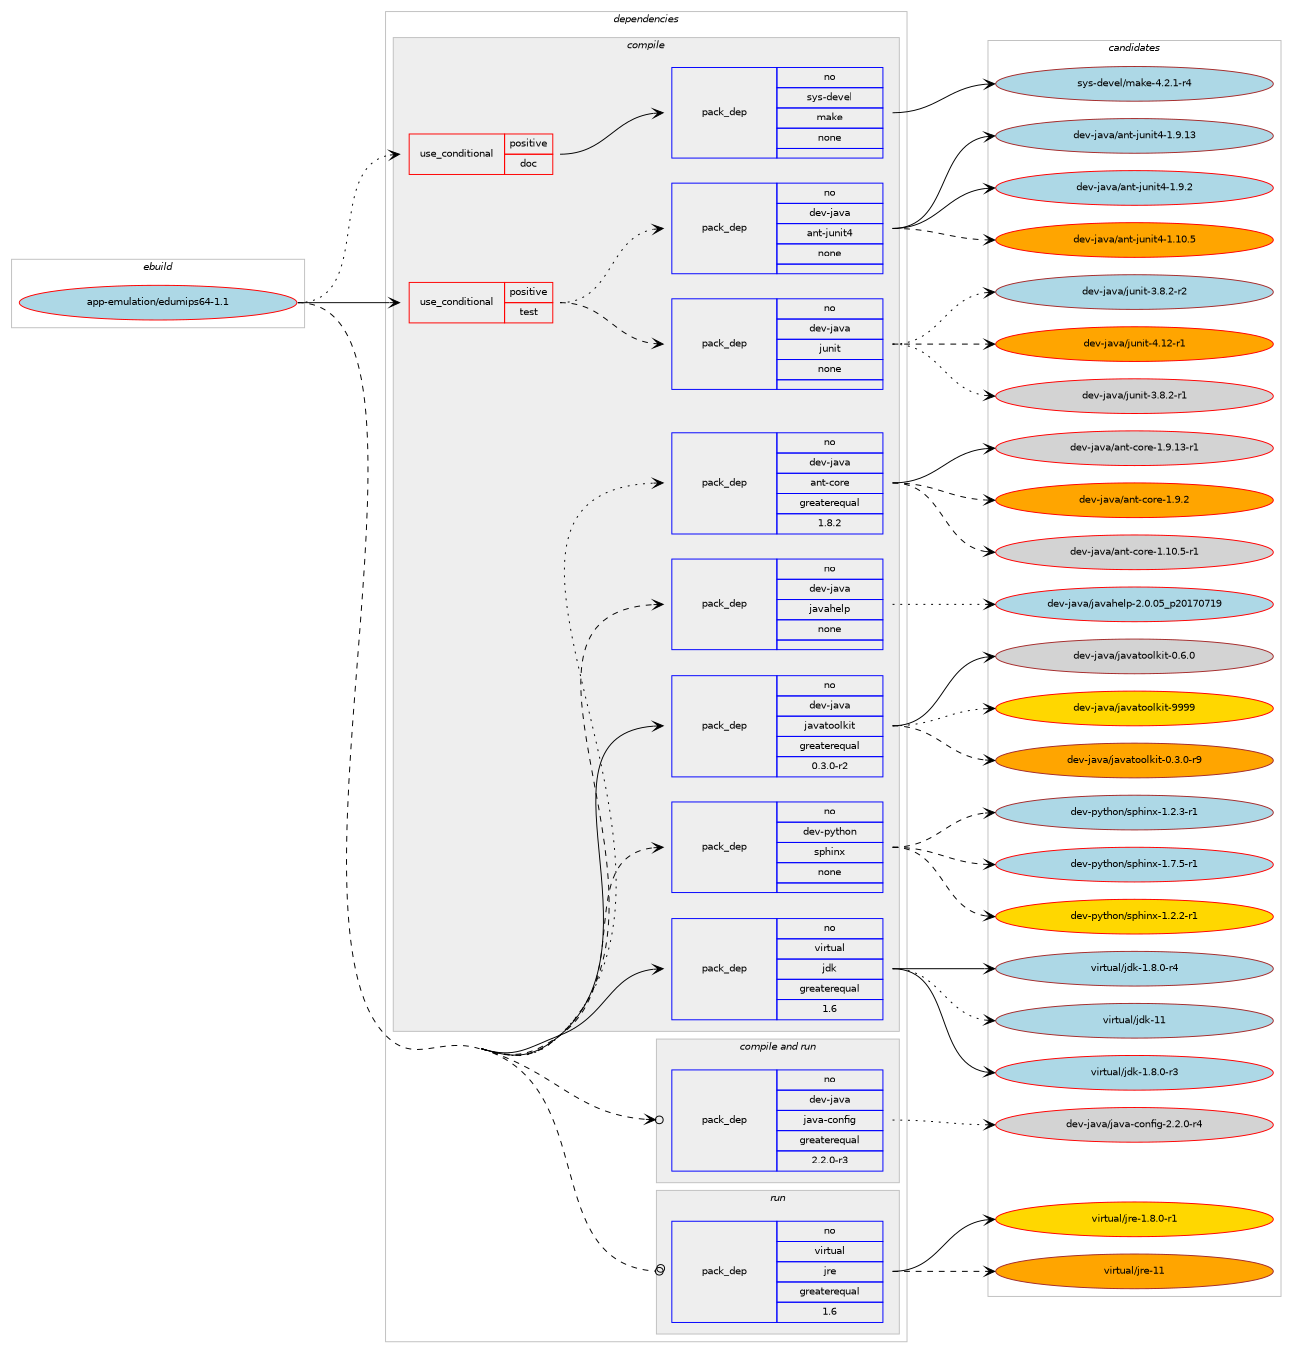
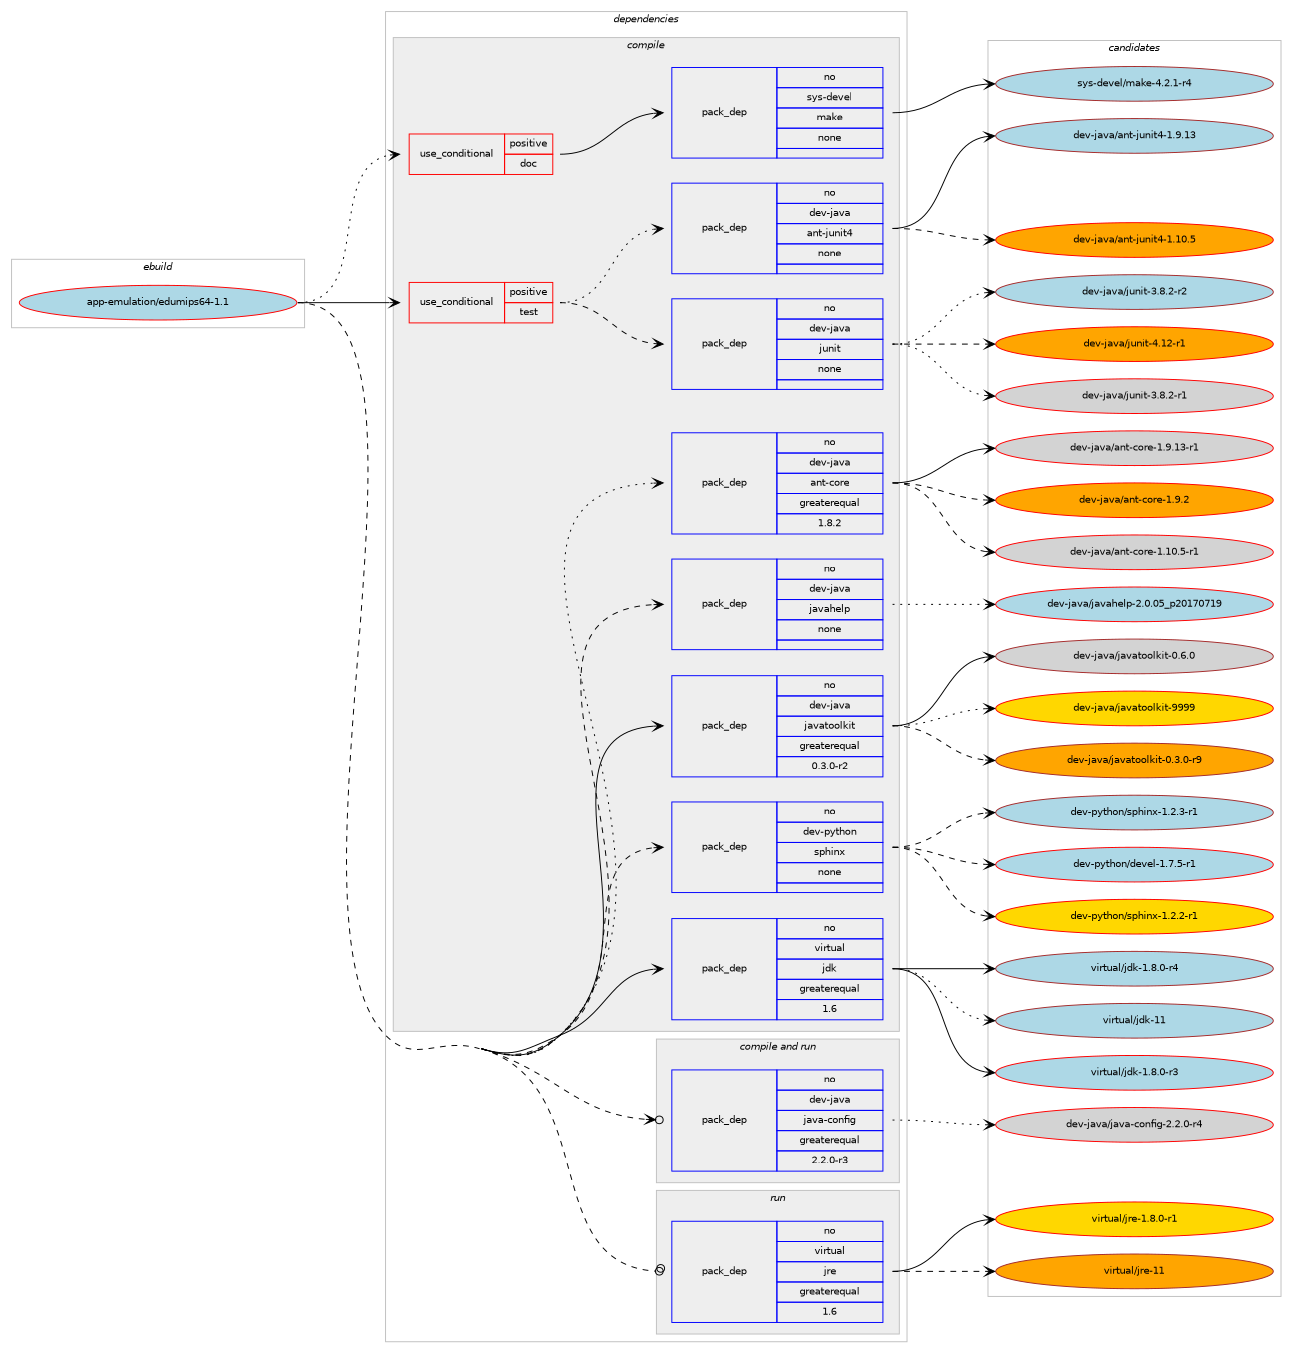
(1134, 188) -> none
(1134, 865) -> (1134, 865)
